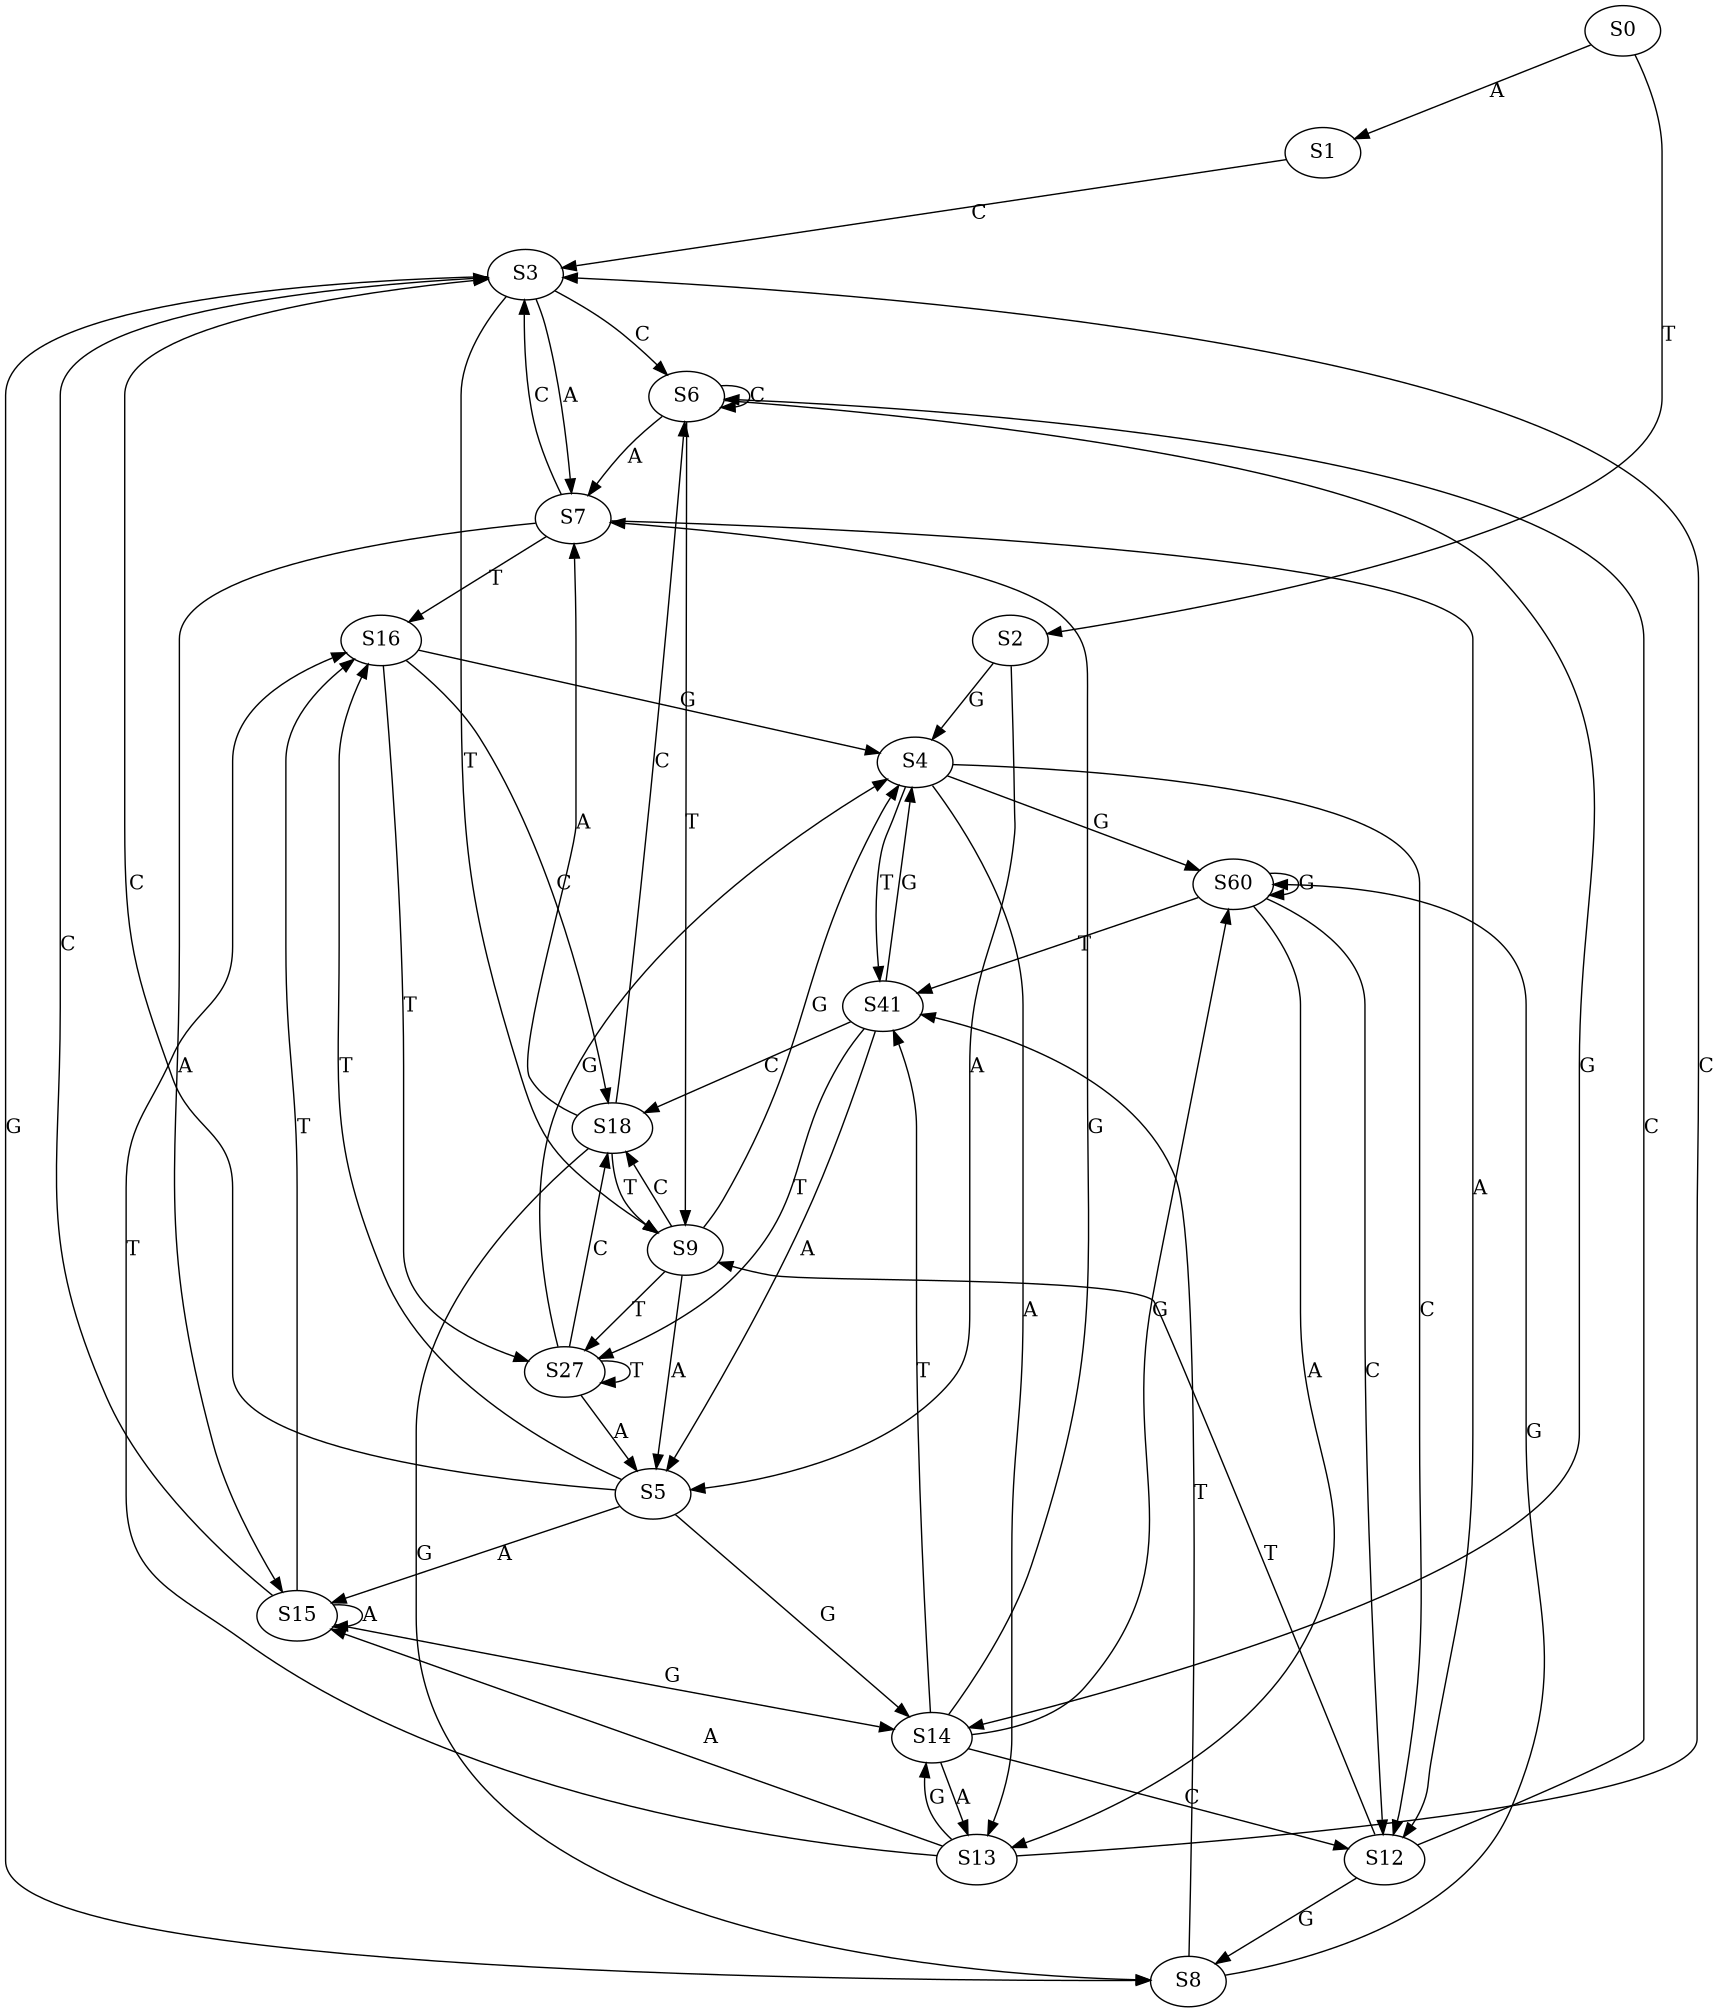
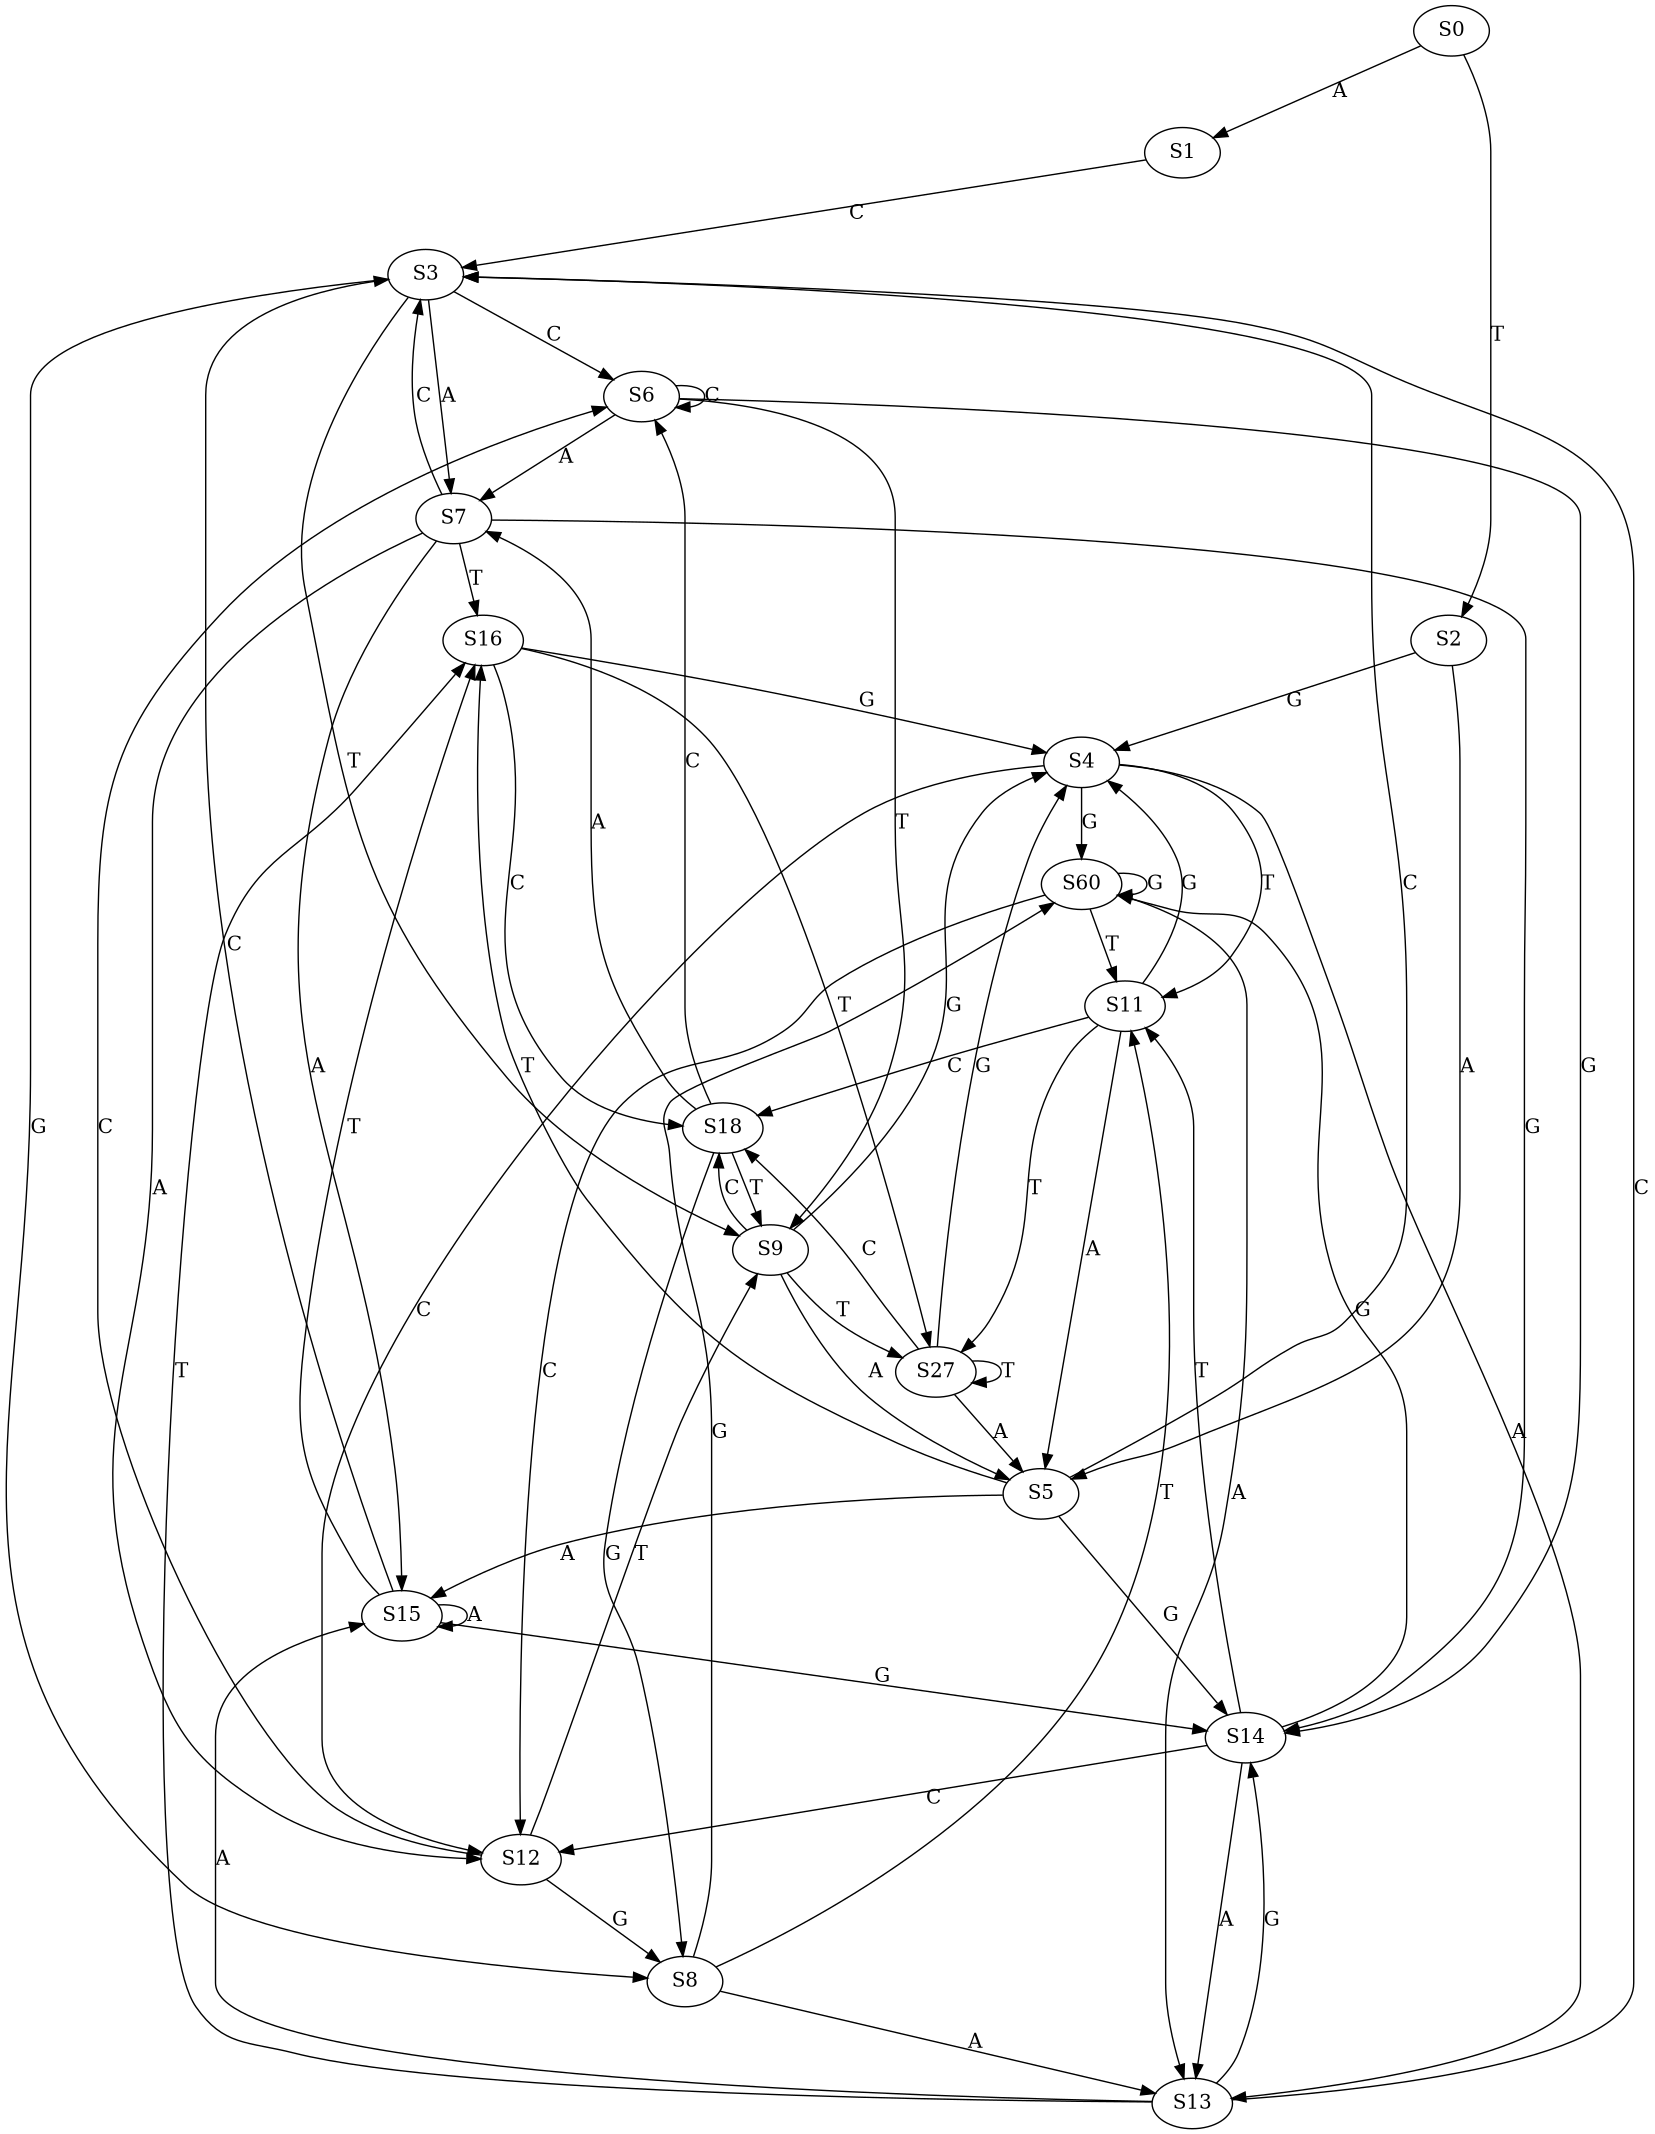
(1087, 950) -> (1526, 712)
(883, 1006) -> (1125, 1006)
none -> (931, 2041)
